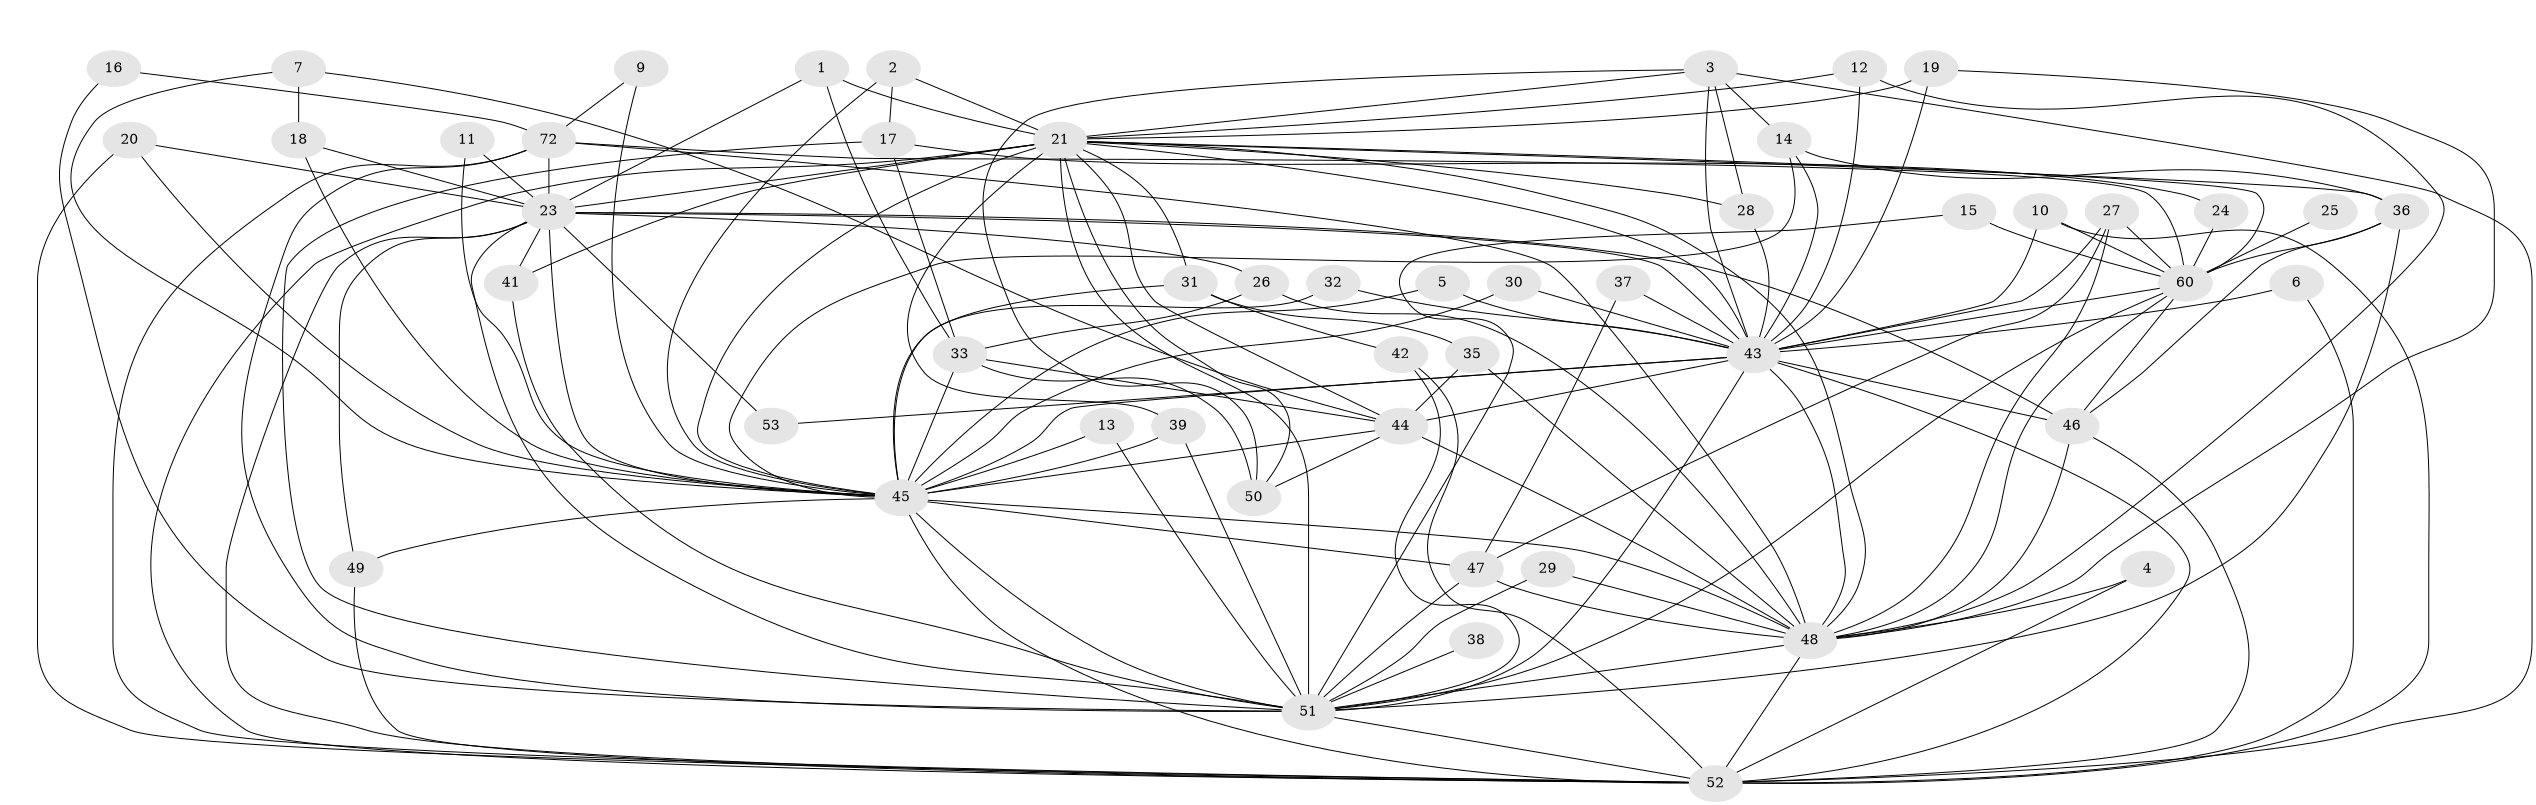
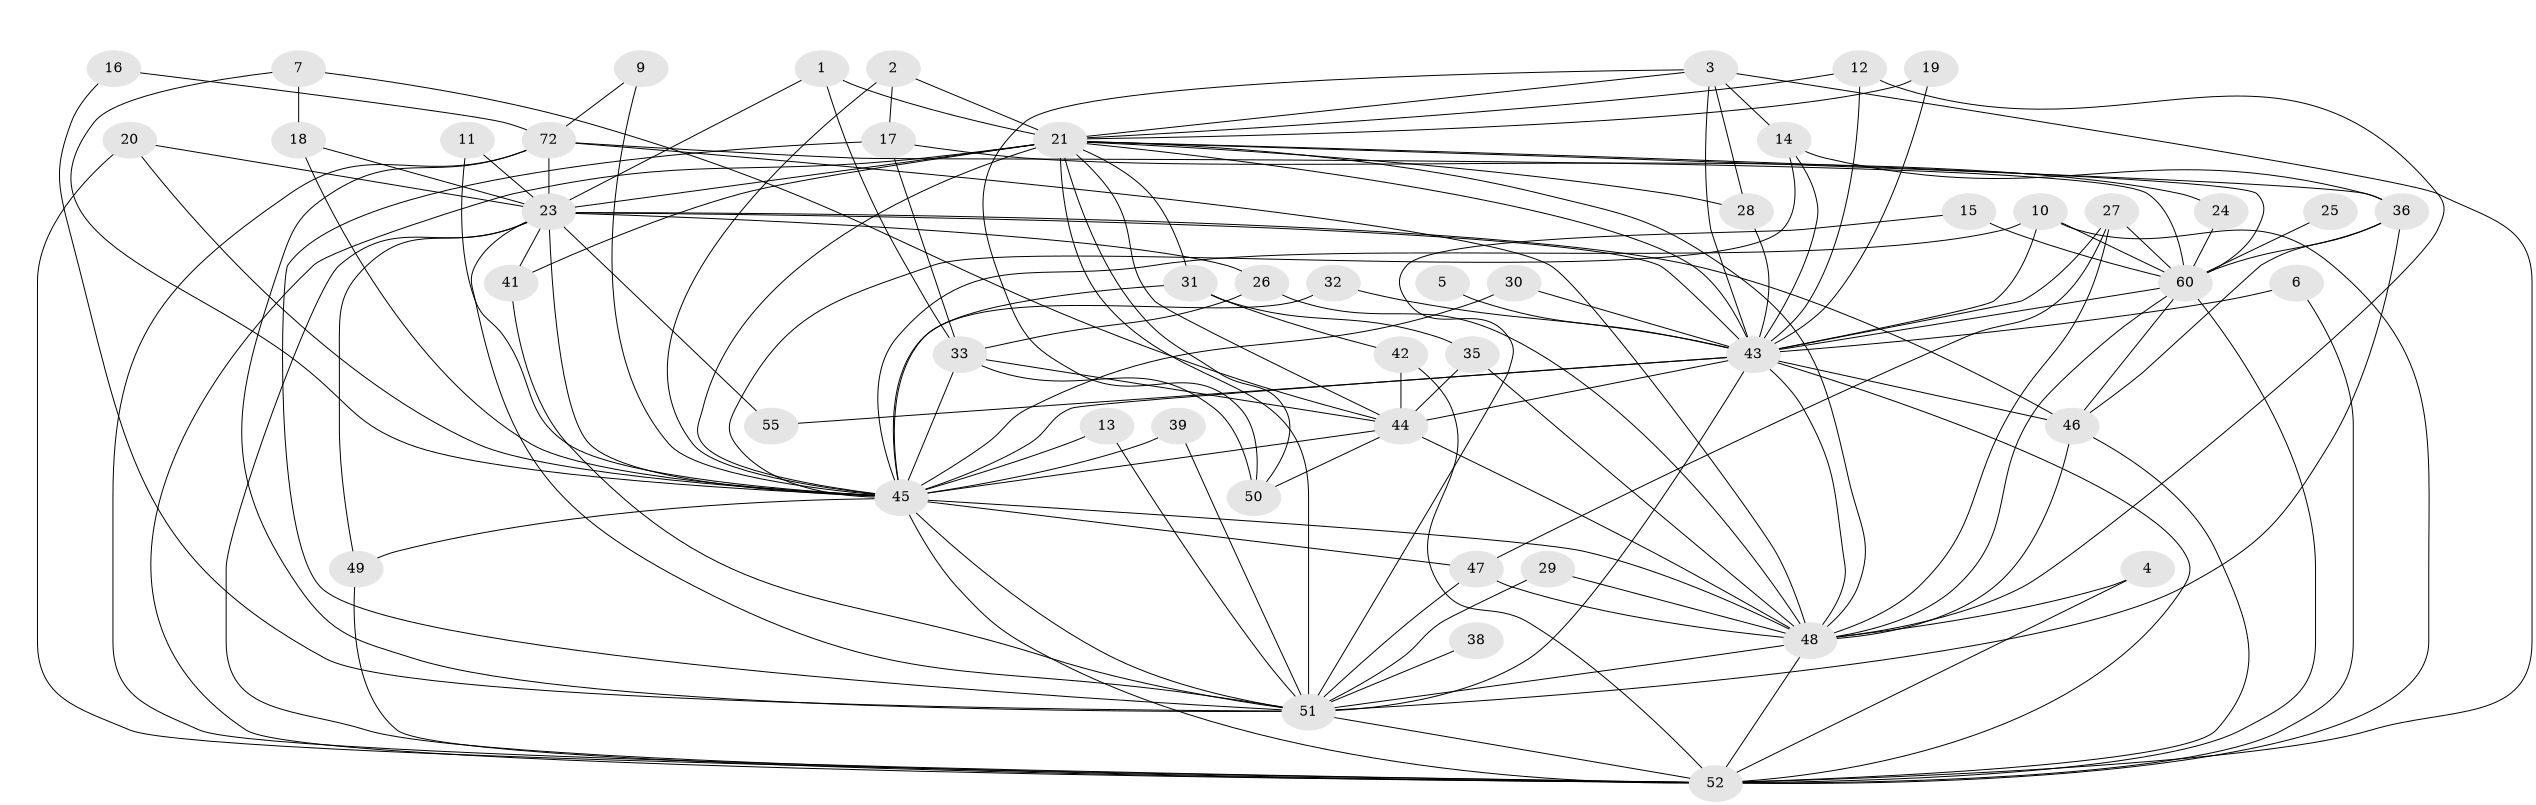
(1623, 283) -> none
(1143, 327) -> (1375, 253)
(2470, 332) -> none
(922, 369) -> none
(771, 426) -> (771, 426)
(1788, 531) -> (2238, 731)
(1441, 605) -> (1401, 390)
